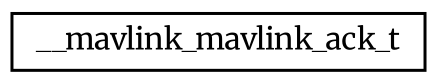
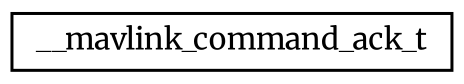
(218, 42) -> (232, 42)
